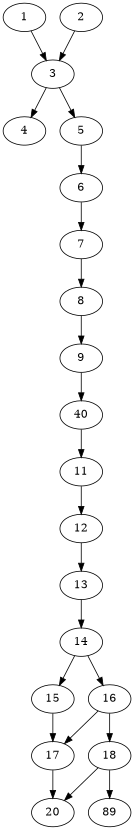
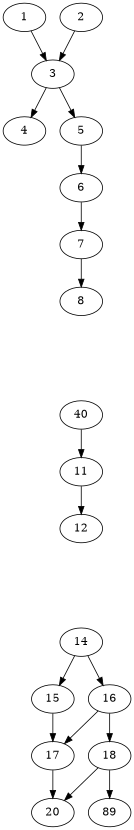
(81, 358) -> none
(81, 585) -> none
